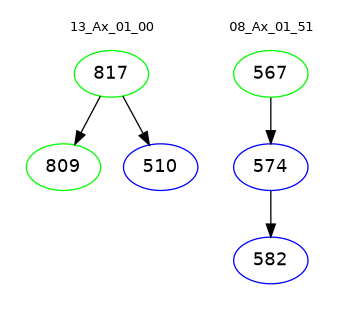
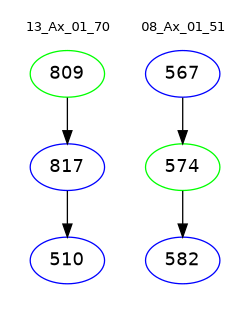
(112, 28) -> (68, 28)
(111, 74) -> (67, 167)
(271, 74) -> (183, 74)
(91, 114) -> (67, 114)
(271, 167) -> (183, 167)
